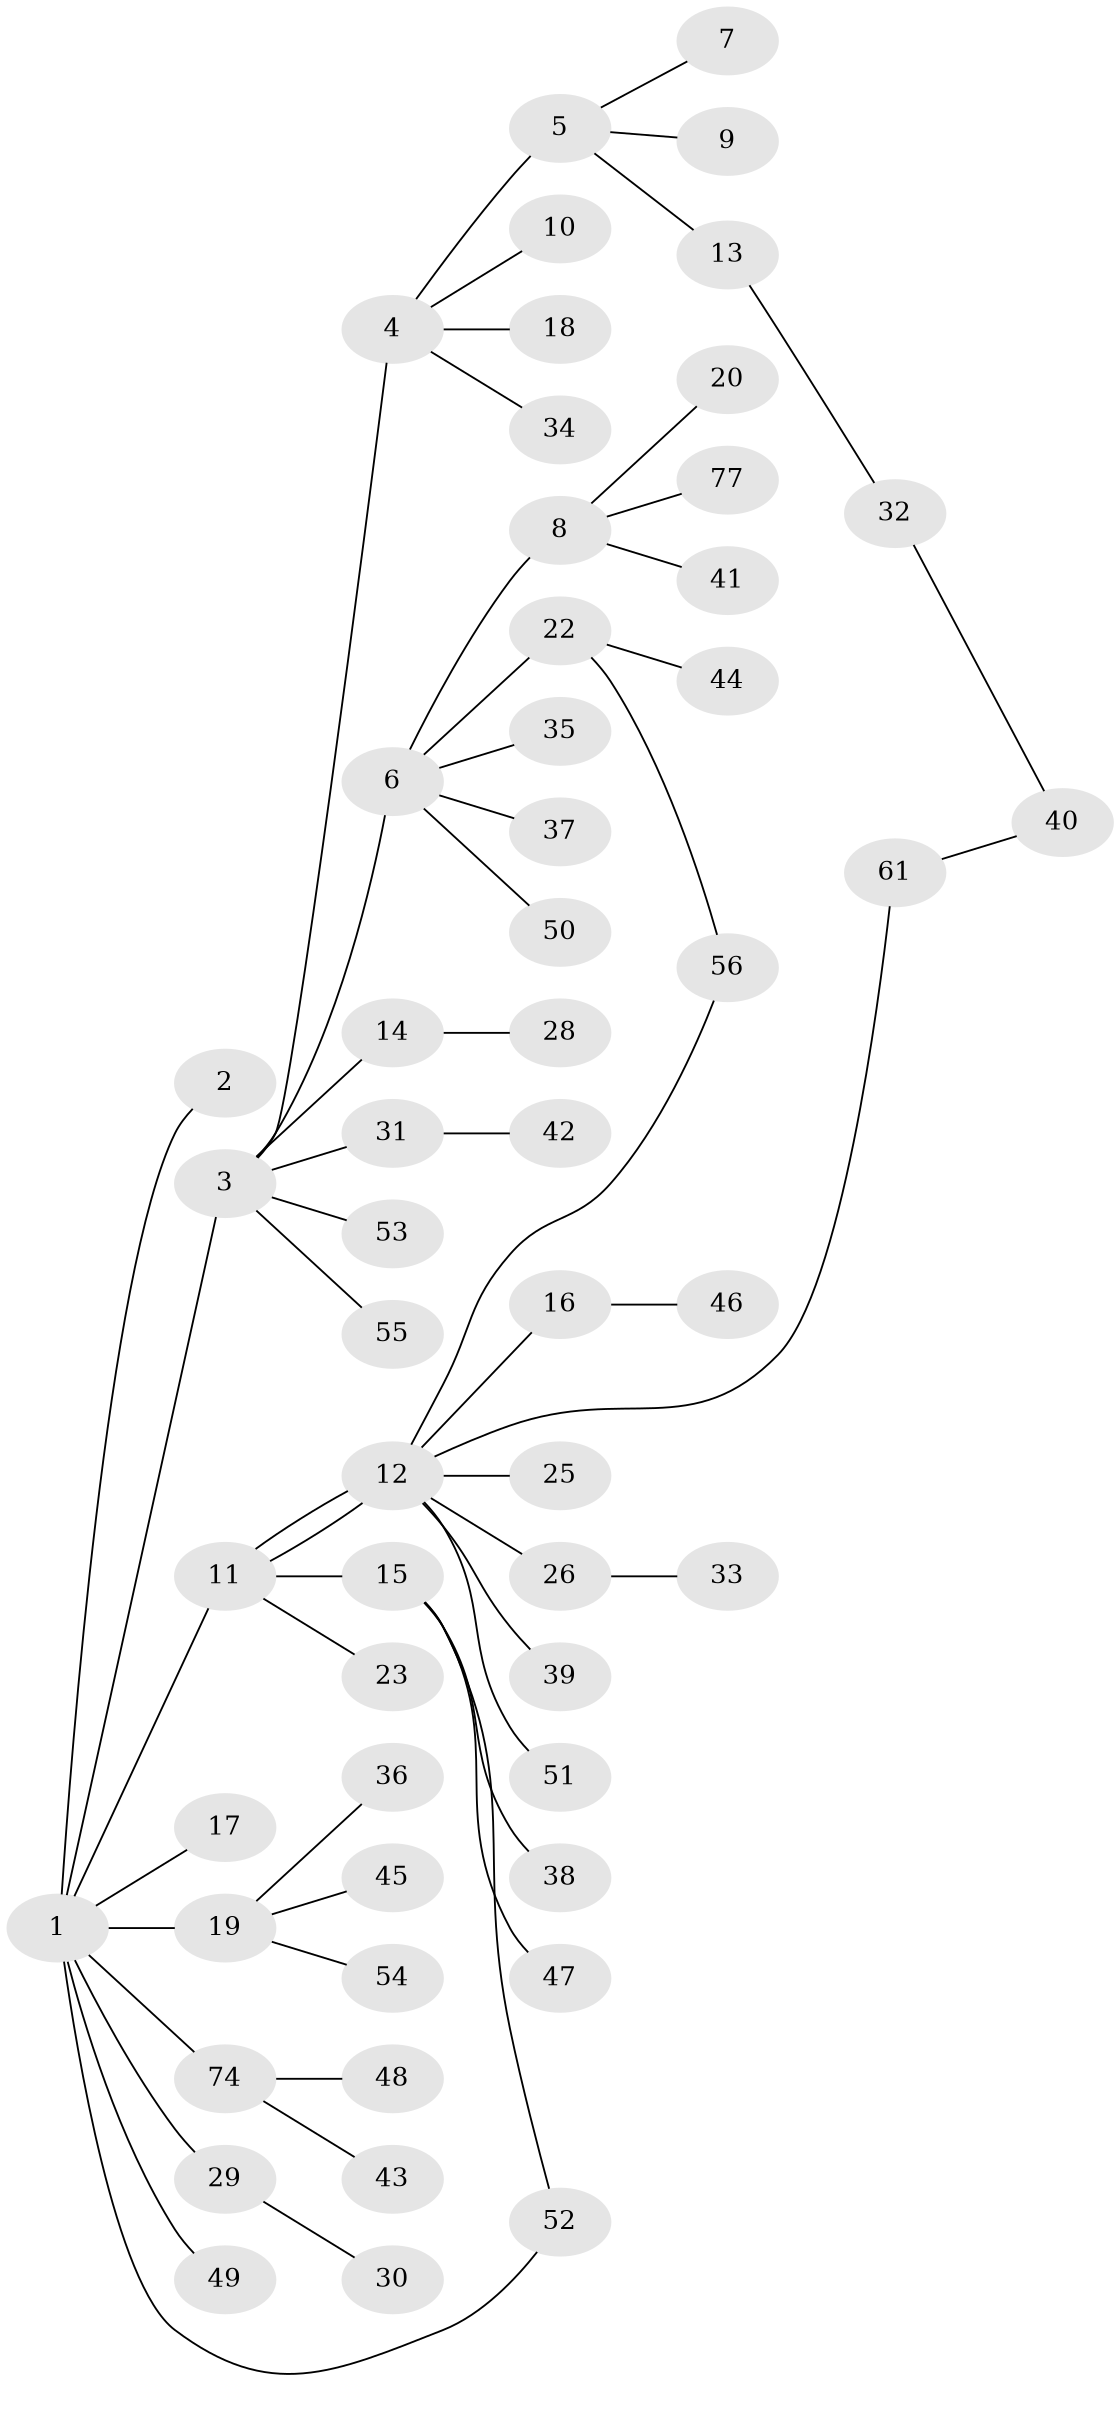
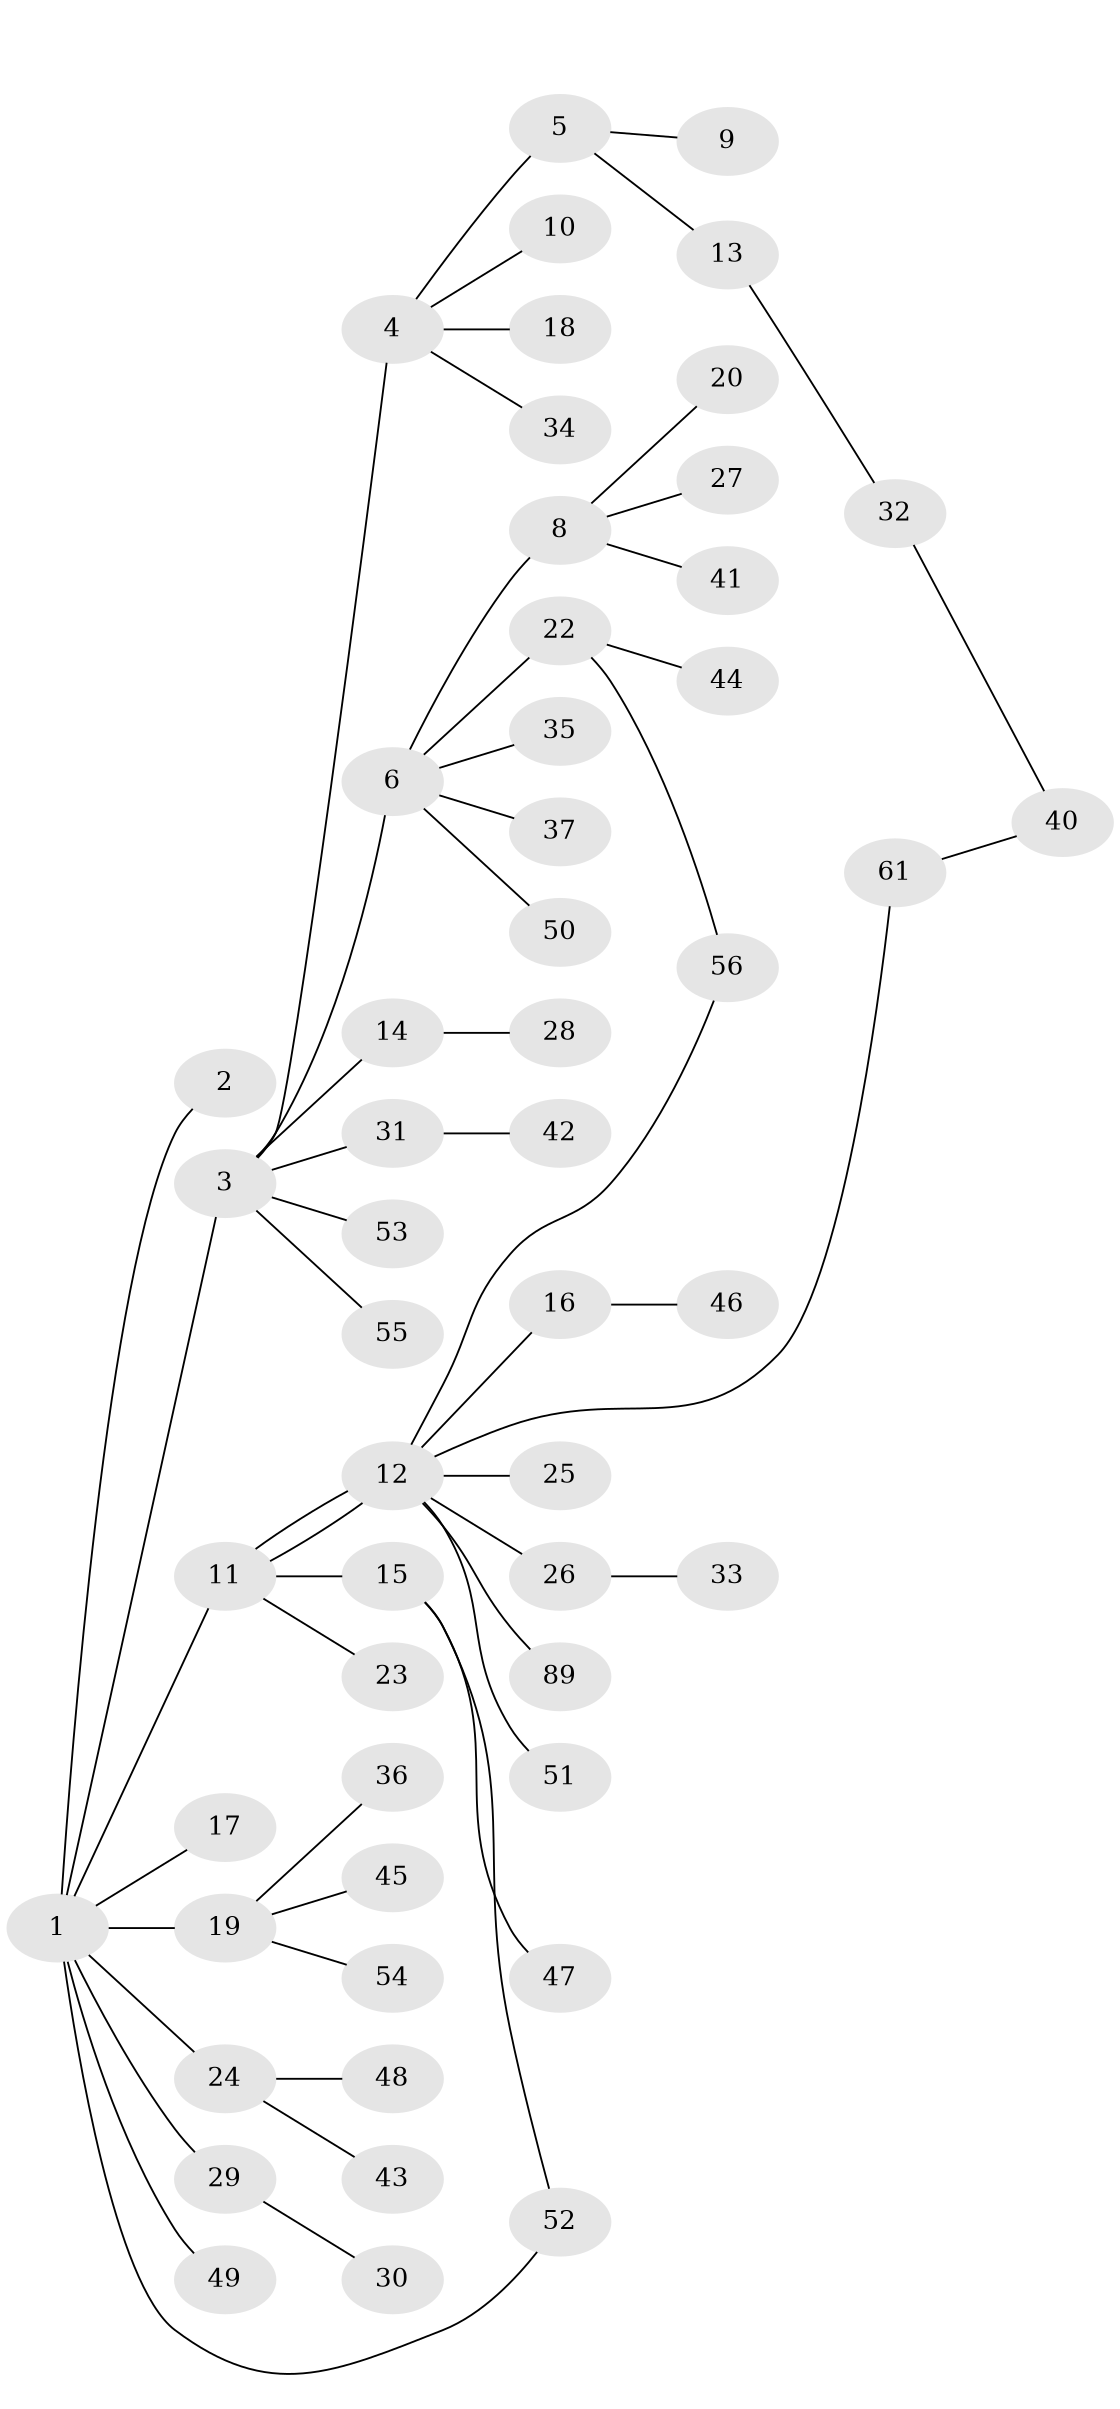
(728, 41) -> none
(728, 480) -> (728, 480)
(560, 1677) -> (560, 1677)
(560, 1878) -> none
(225, 2079) -> (225, 2079)
